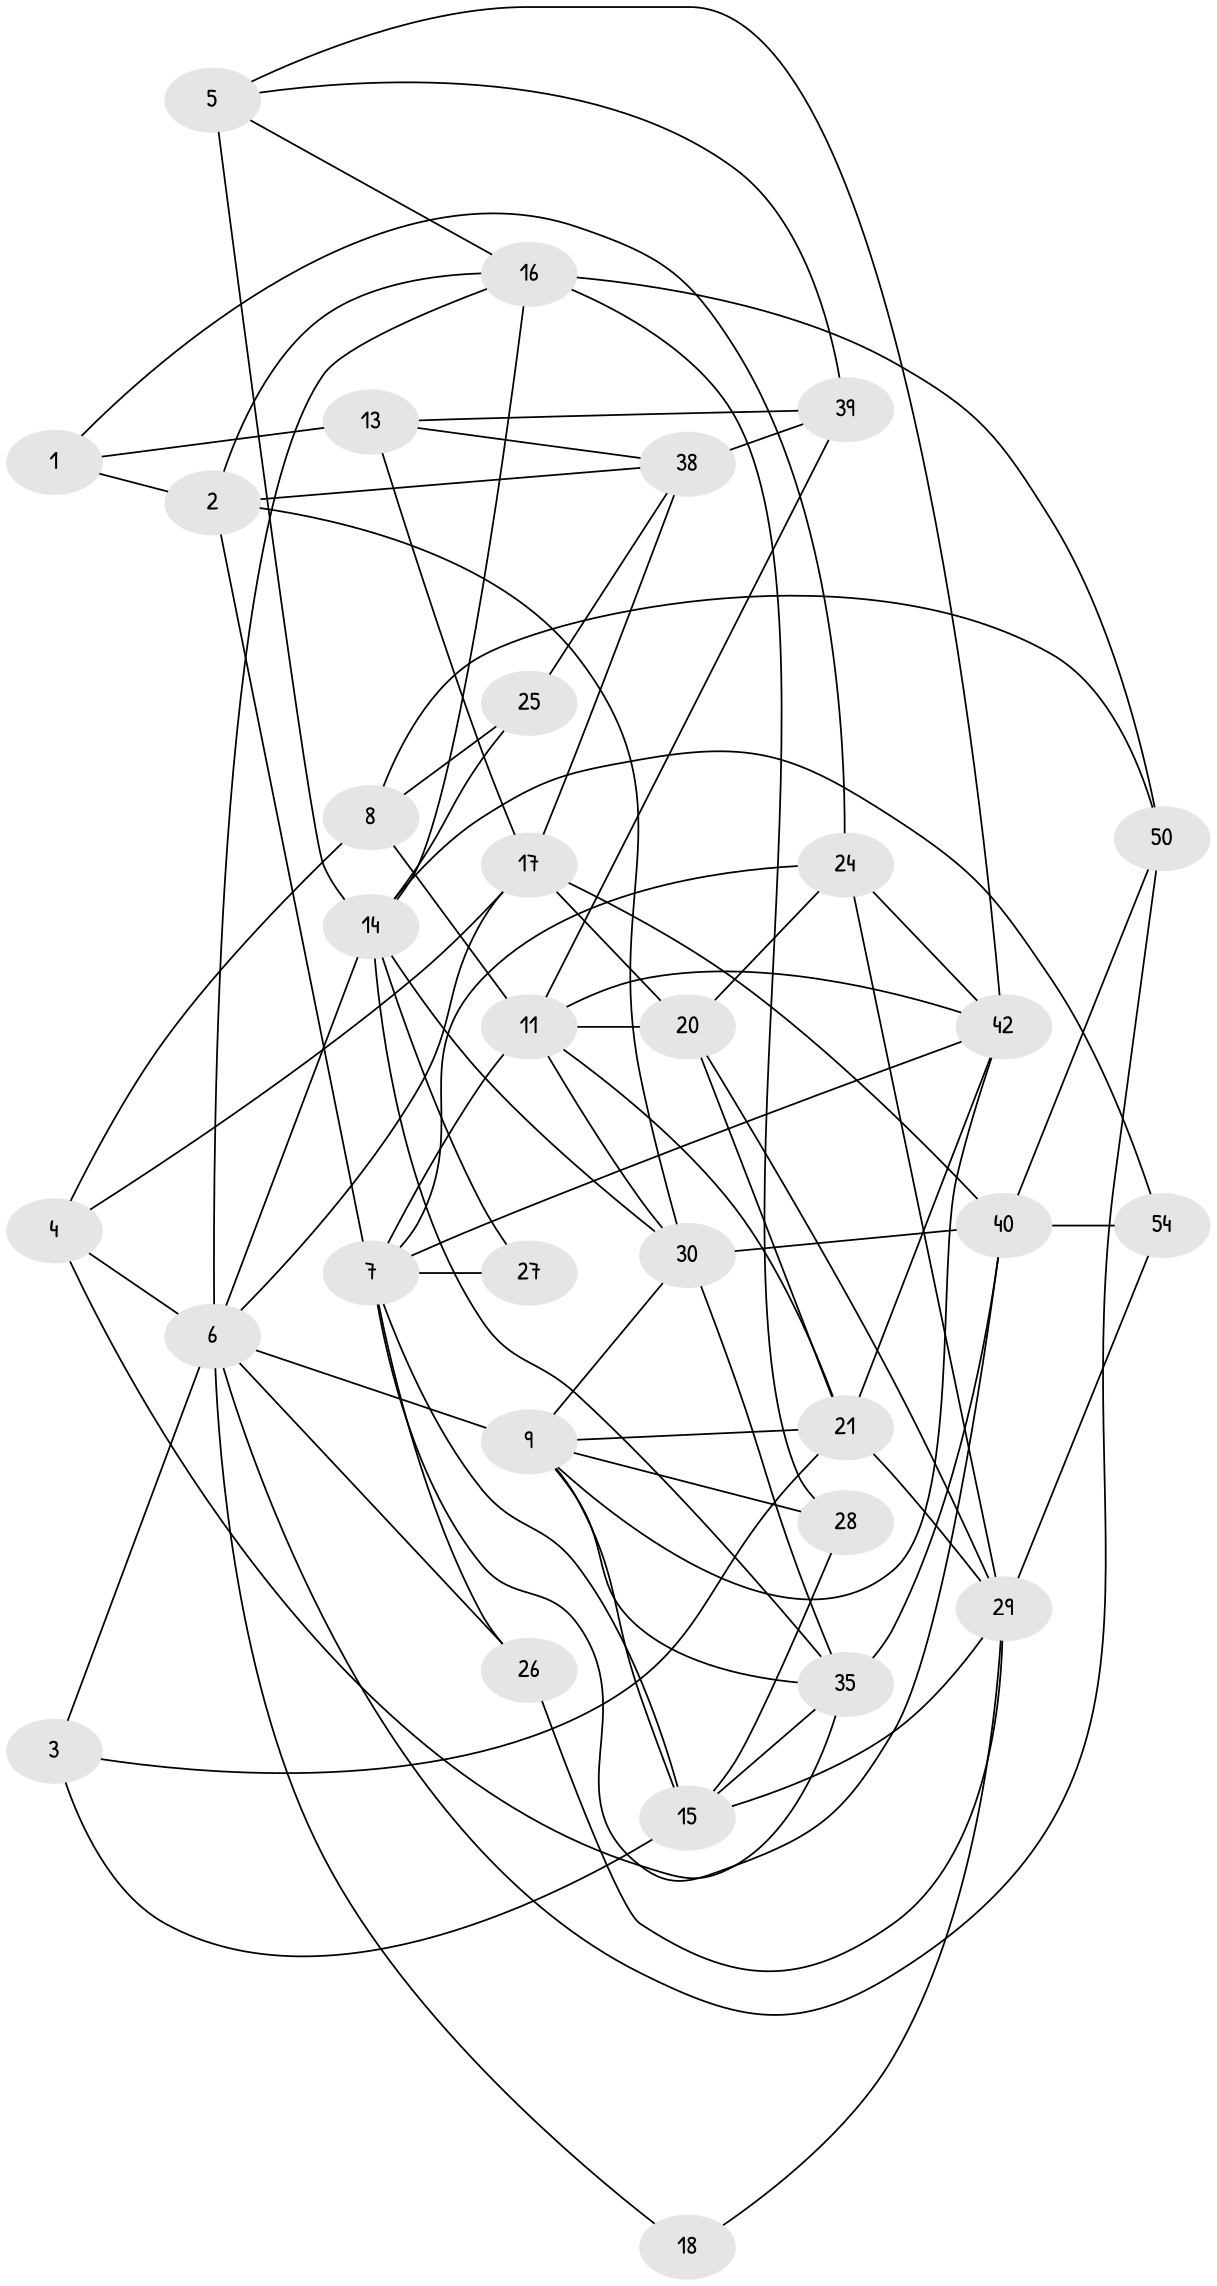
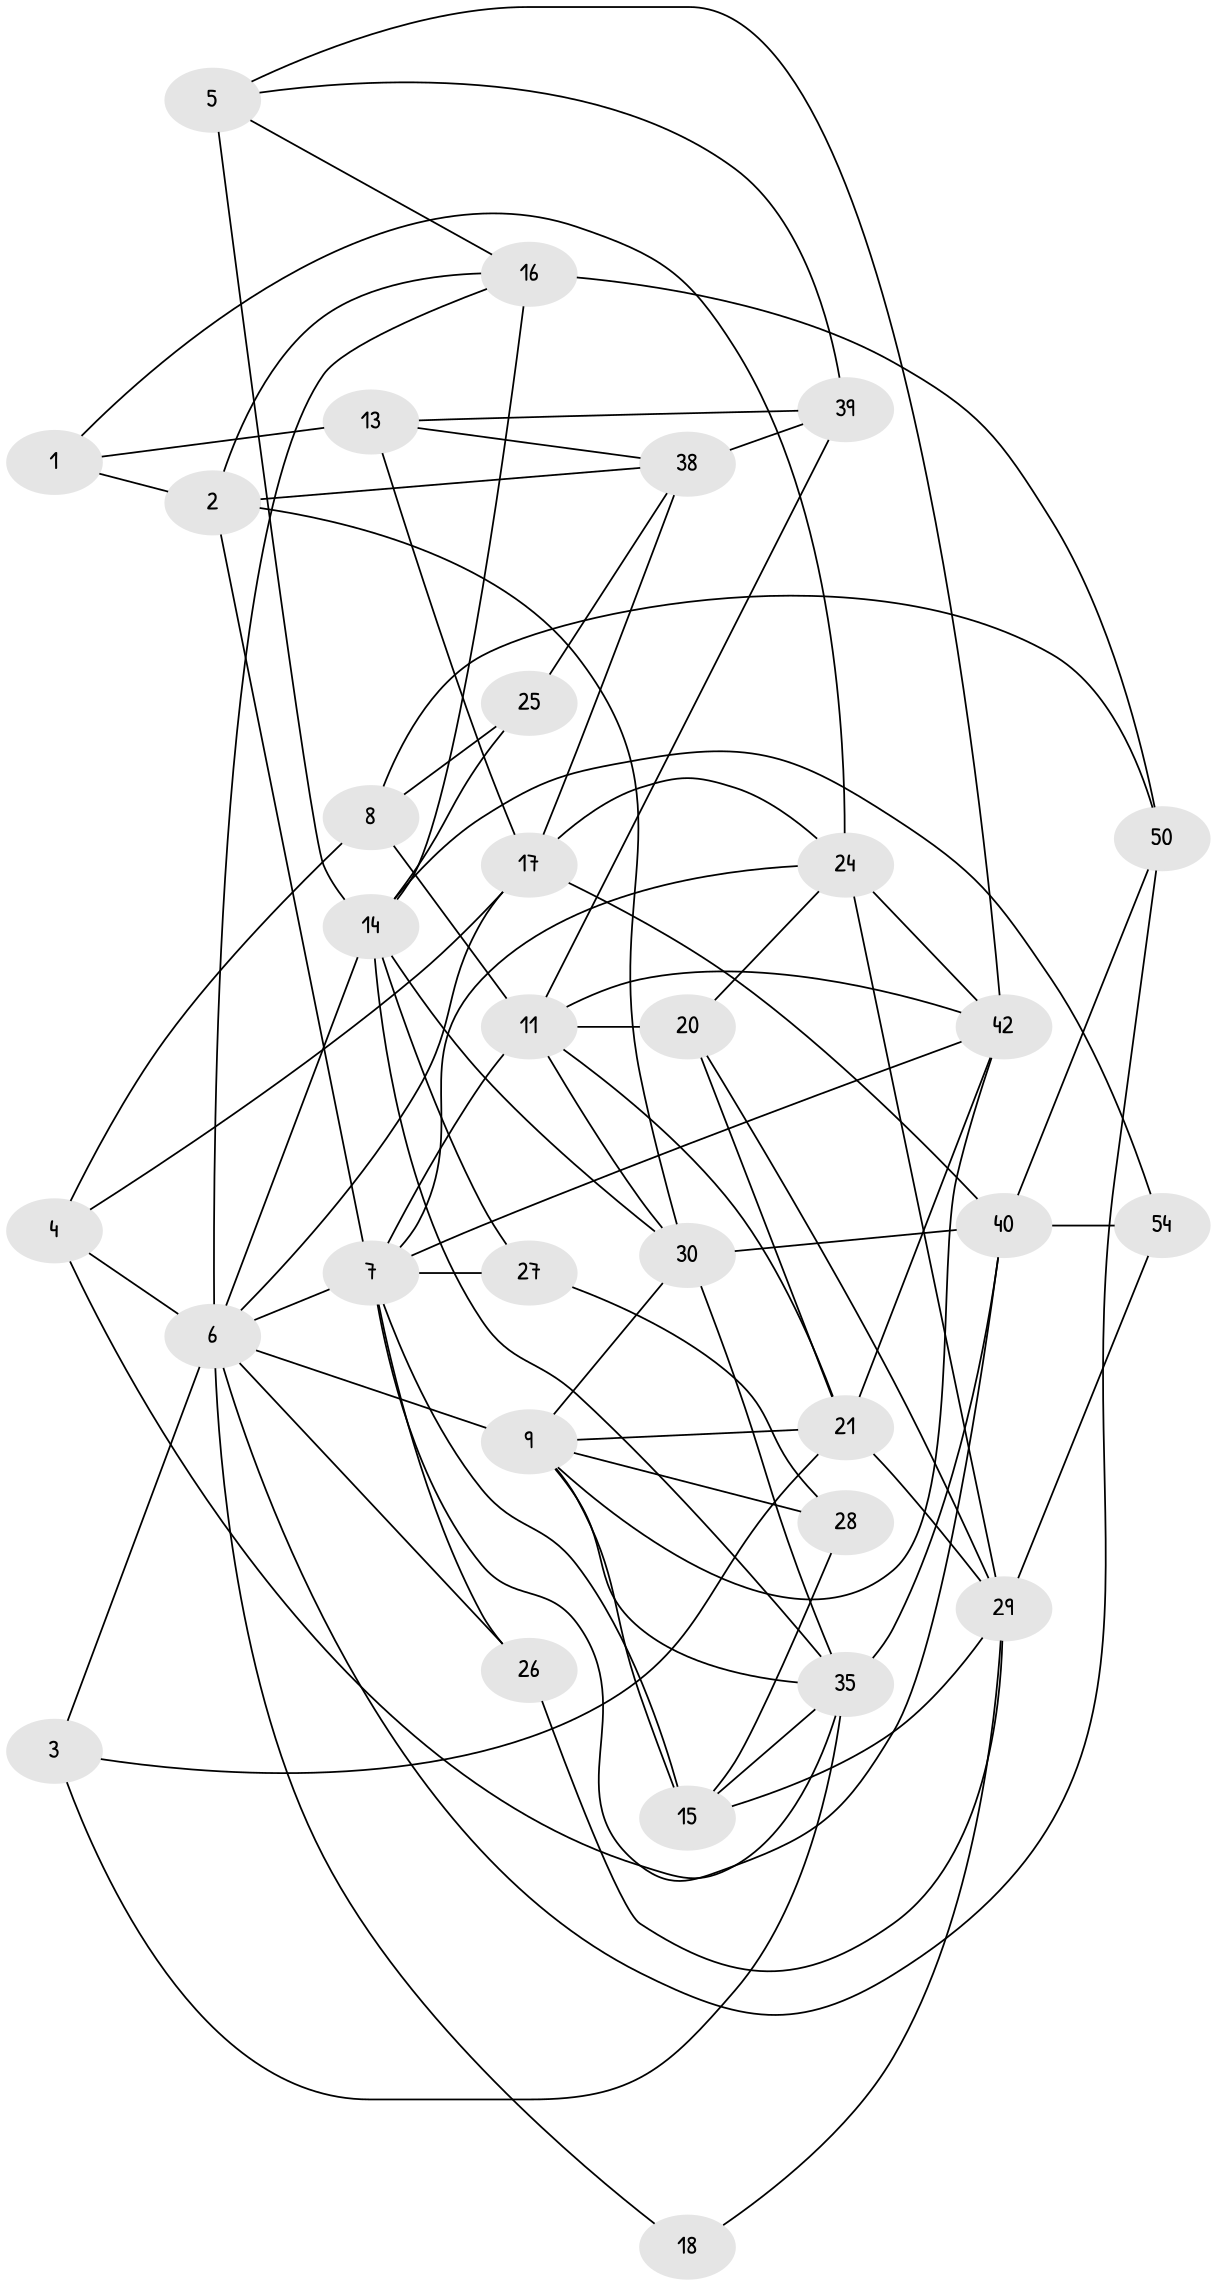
(778, 854) -> (719, 1365)
(609, 946) -> (688, 778)
none -> (292, 1305)
(330, 1954) -> (488, 2099)
